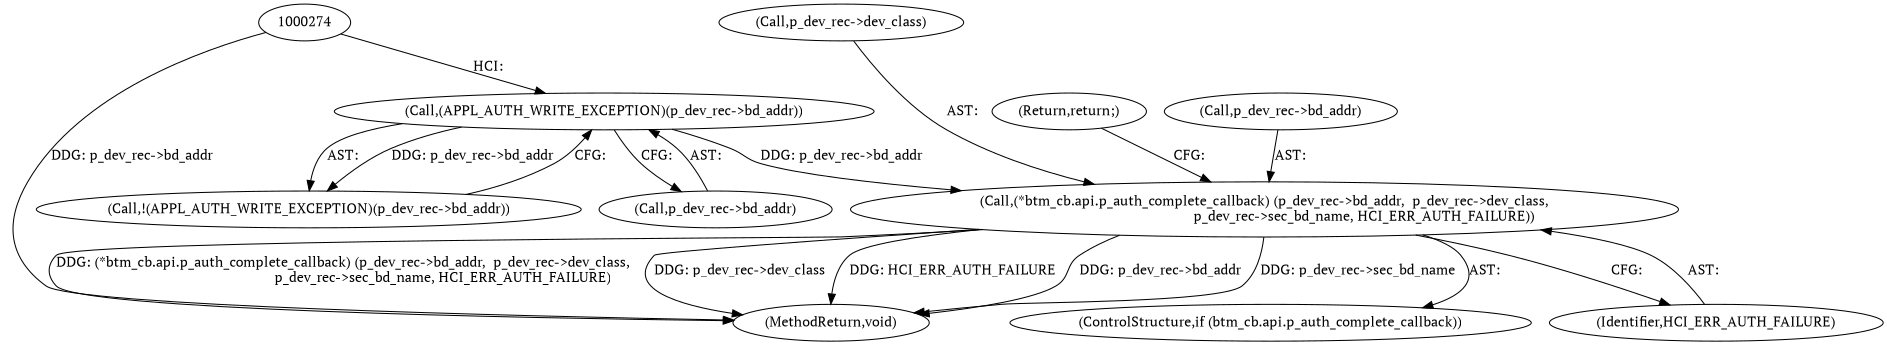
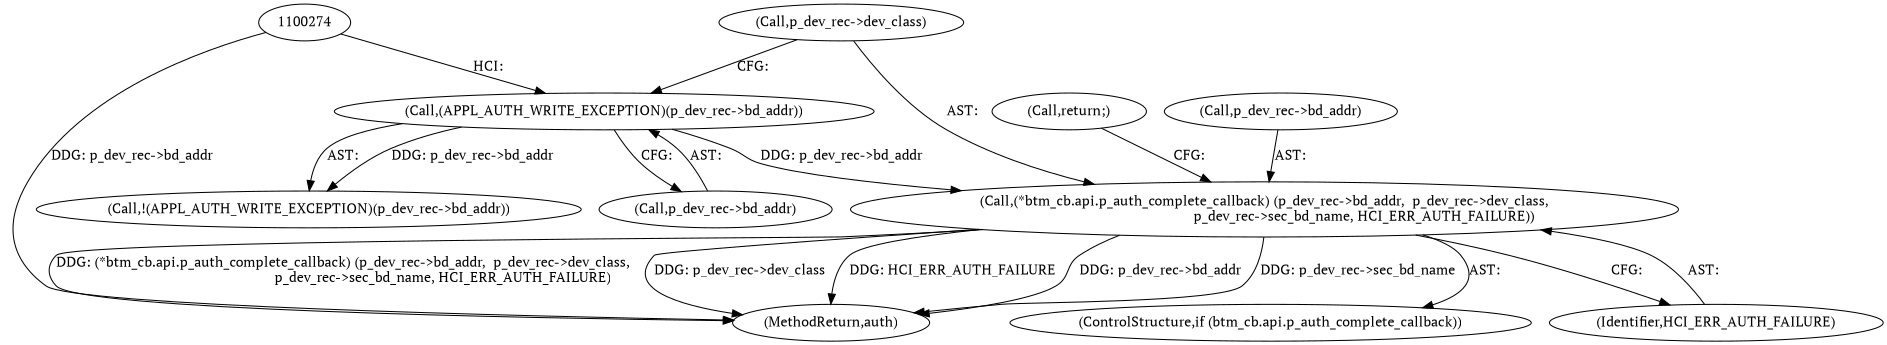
(305, 22) -> (305, 22)
(1069, 111) -> (1069, 111)
(530, 175) -> (729, 65)
(831, 323) -> (831, 323)
